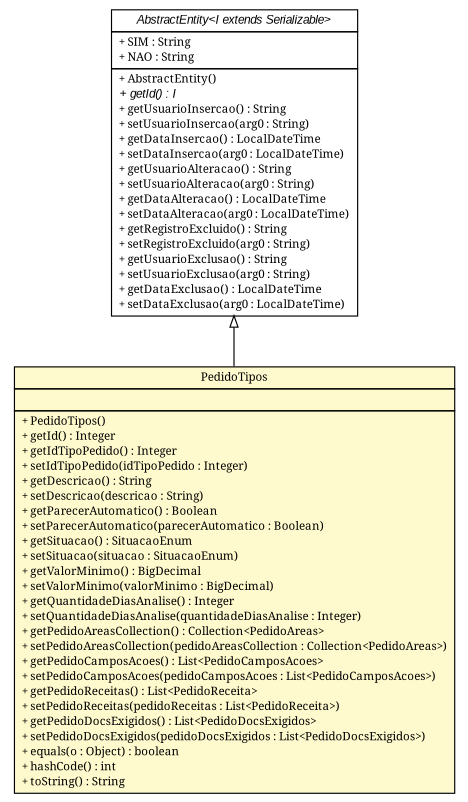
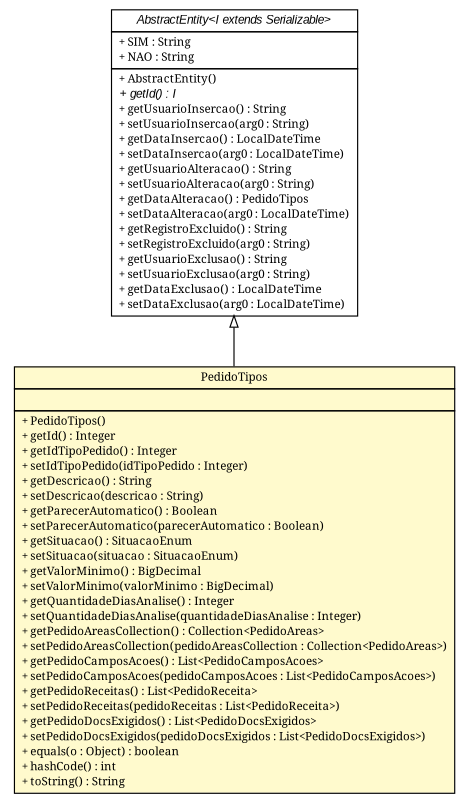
(222, 199) -> (214, 199)
